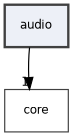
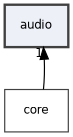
(29, 63) -> (44, 74)
